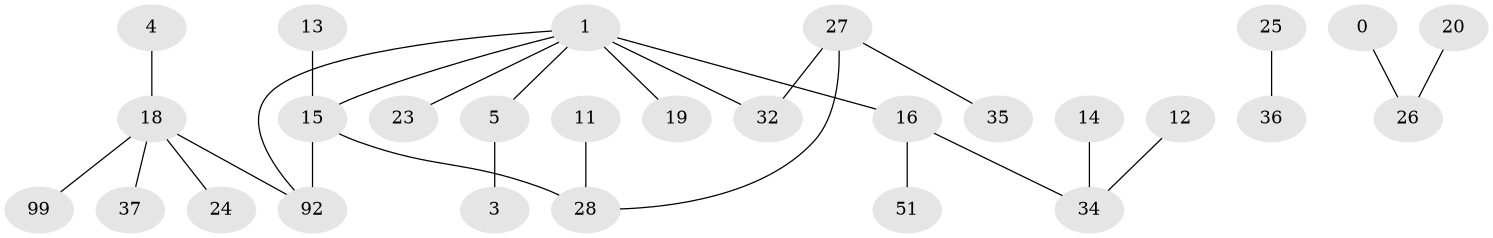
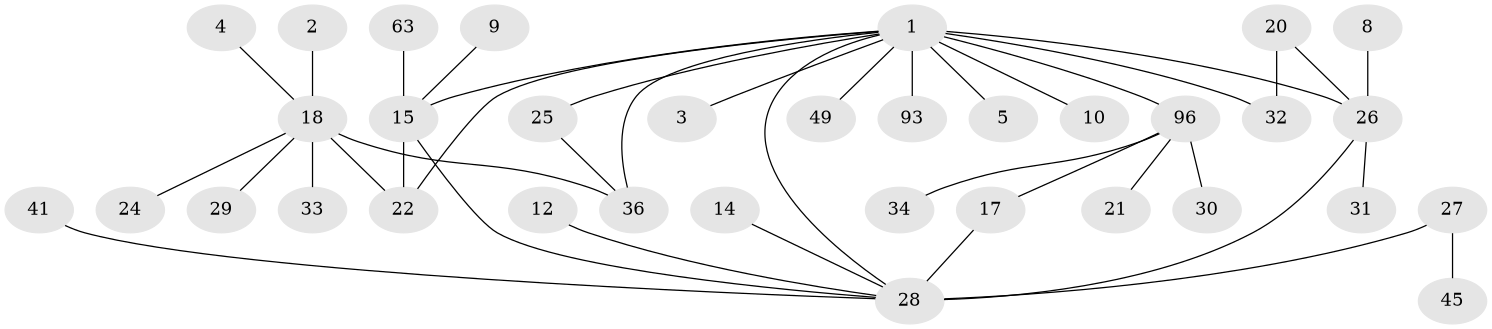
(313, 28) -> (404, 28)
none -> (313, 28)
none -> (495, 28)
(1363, 28) -> (1368, 28)
none -> (1146, 56)
none -> (723, 63)
(803, 73) -> (1277, 74)
none -> (644, 90)
(404, 119) -> (912, 119)
(586, 119) -> (39, 210)
(677, 119) -> (821, 119)
(907, 119) -> (1186, 119)
(998, 119) -> (1453, 301)
none -> (1094, 119)
none -> (767, 152)
none -> (473, 164)
(1135, 164) -> (721, 268)
(495, 165) -> (779, 79)
(1089, 165) -> (817, 256)
(39, 210) -> (221, 210)
(130, 210) -> (313, 210)
(313, 210) -> (404, 210)
(907, 210) -> (1116, 210)
none -> (991, 210)
none -> (1207, 210)
none -> (1361, 210)
none -> (1169, 266)
